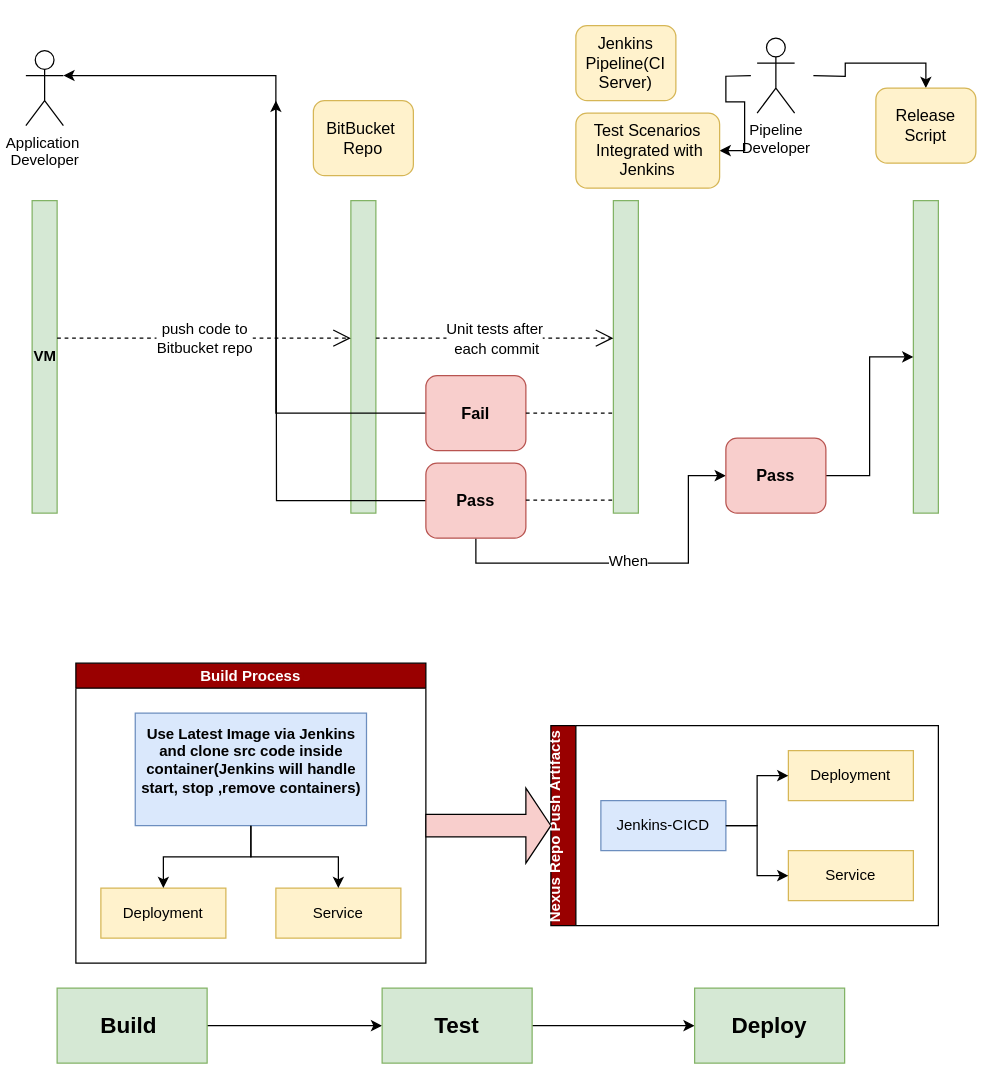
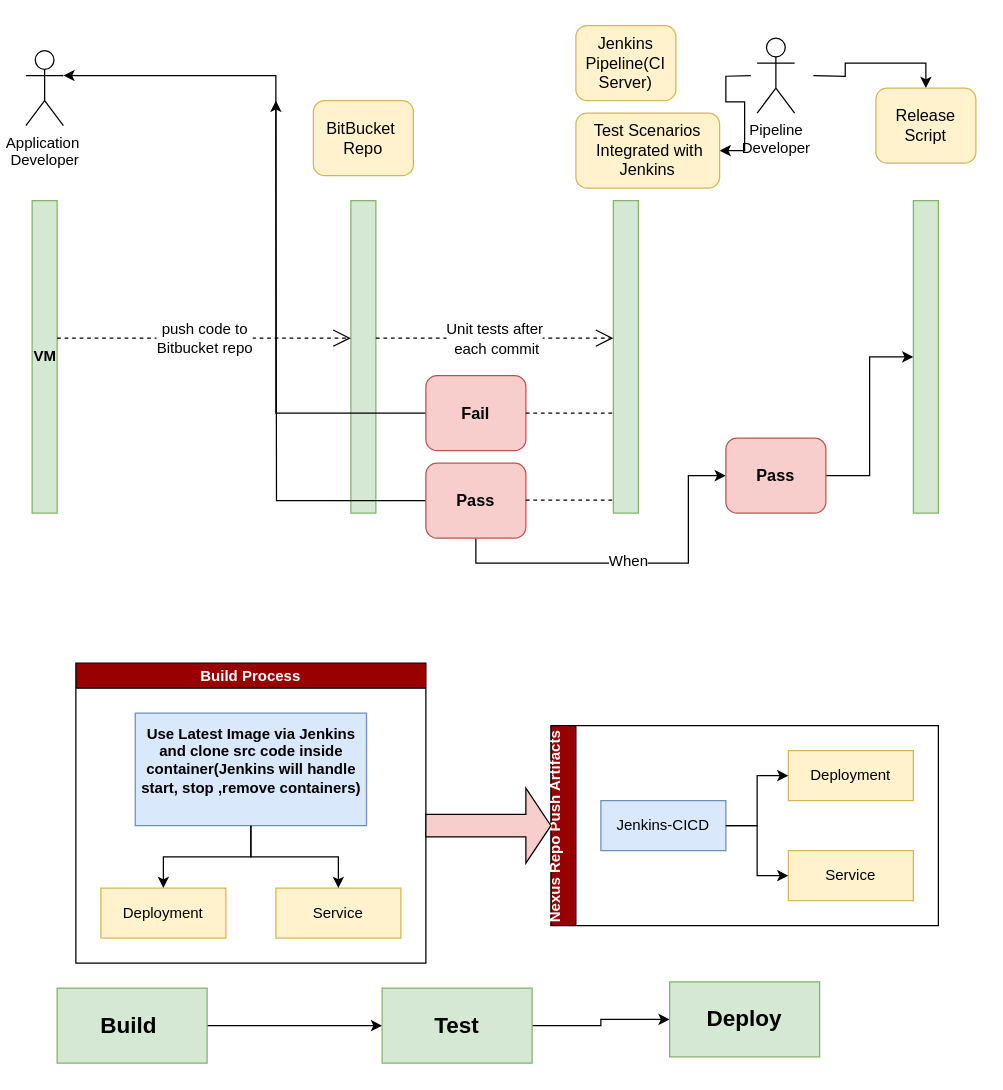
(769, 1026) -> (744, 1019)
